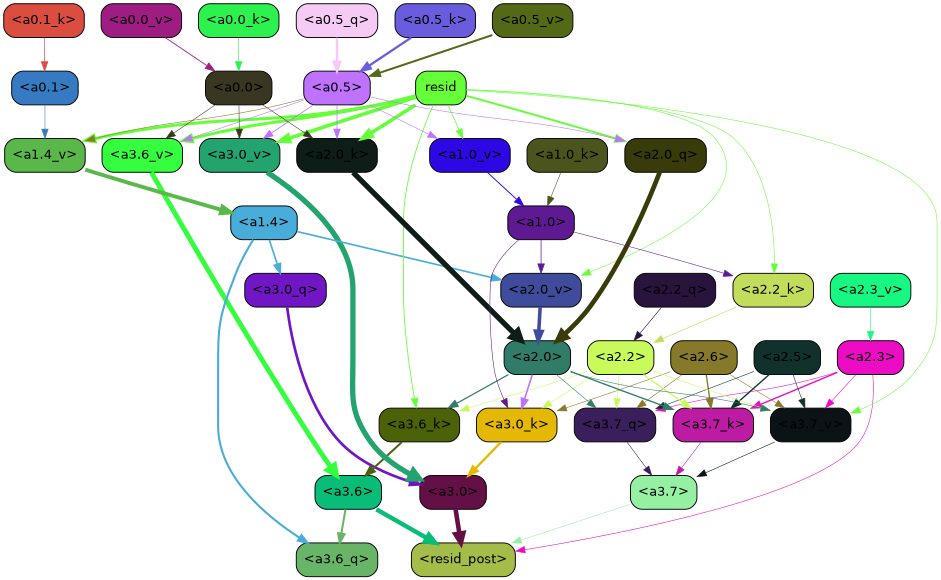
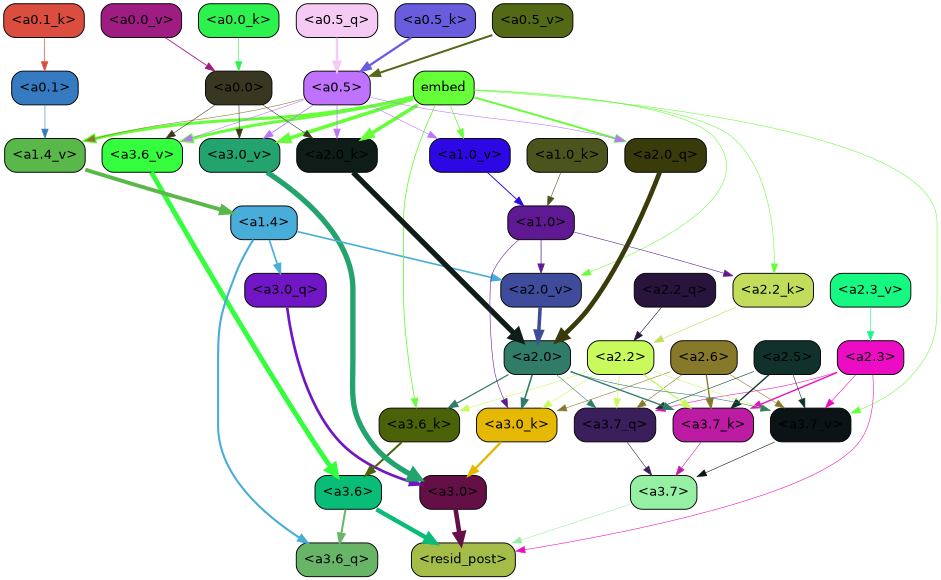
(441, 88) -> (444, 88)
(529, 384) -> (529, 384)
